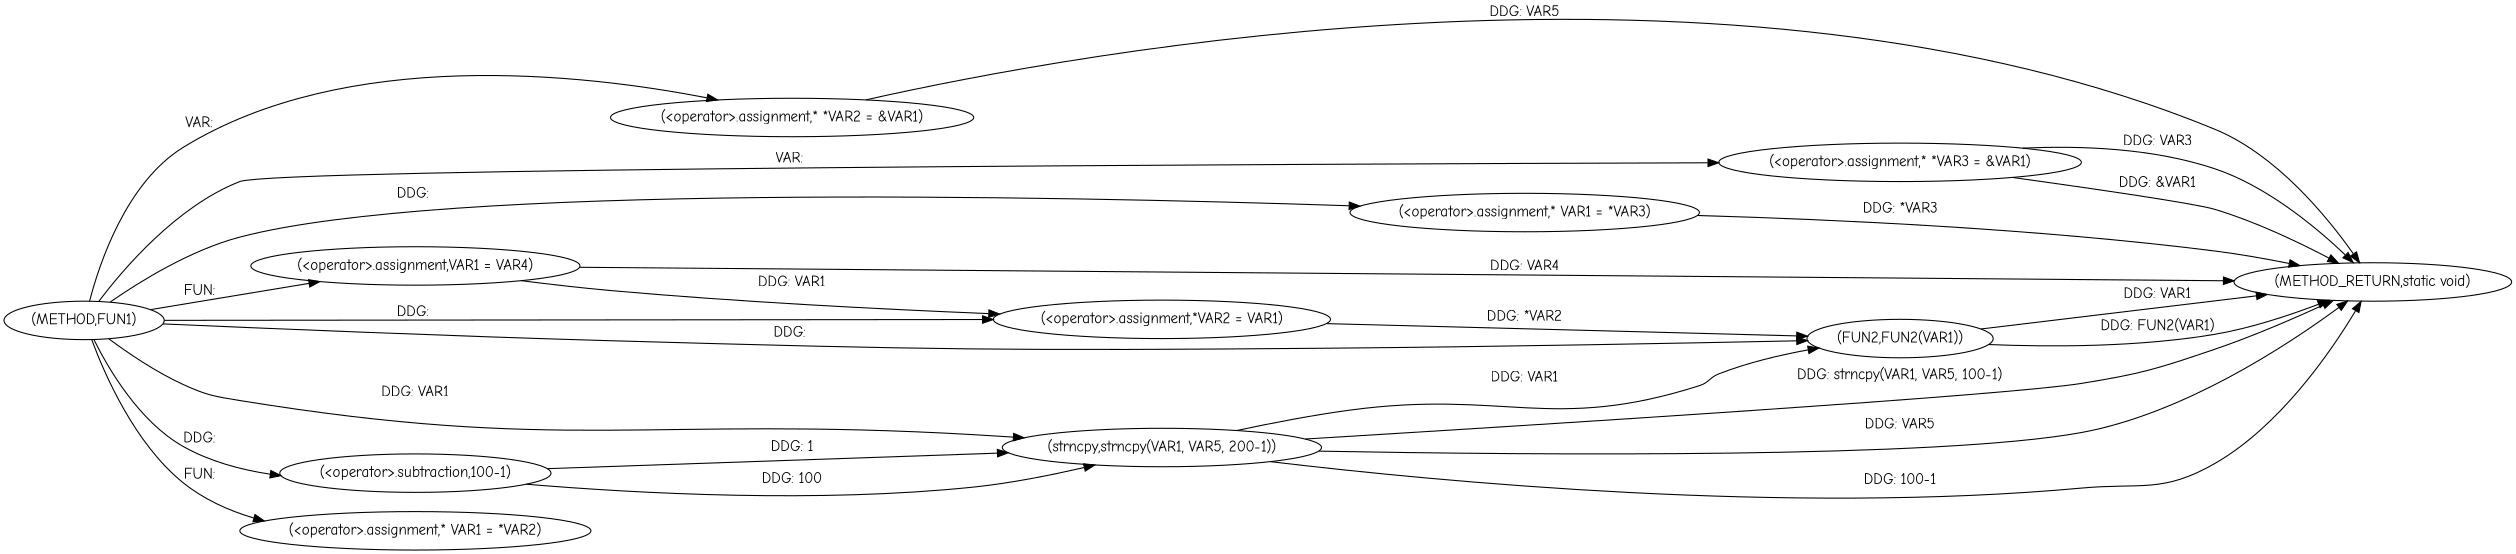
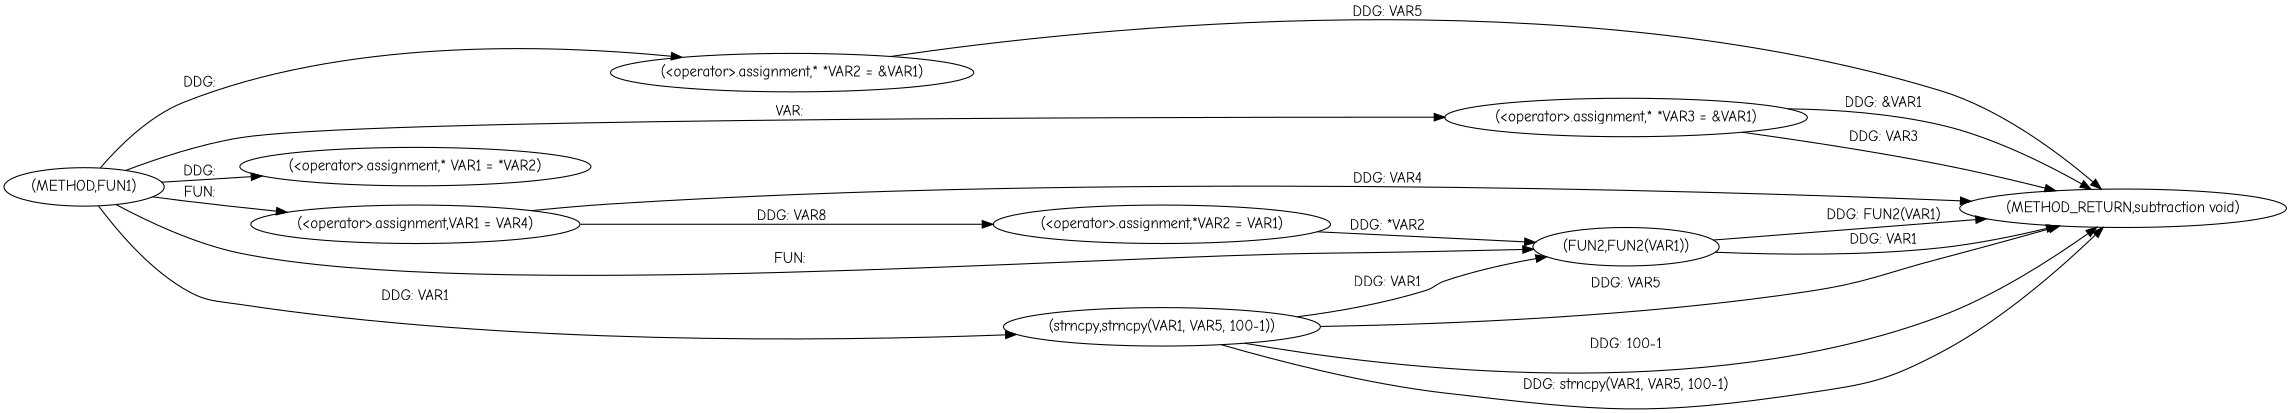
(202, 123) -> (202, 83)
(1525, 213) -> none
(2373, 282) -> (2123, 208)
(792, 283) -> (792, 216)
(573, 320) -> none
(792, 333) -> (792, 259)
(1162, 448) -> (1162, 327)
(415, 473) -> none
(202, 475) -> (202, 171)
